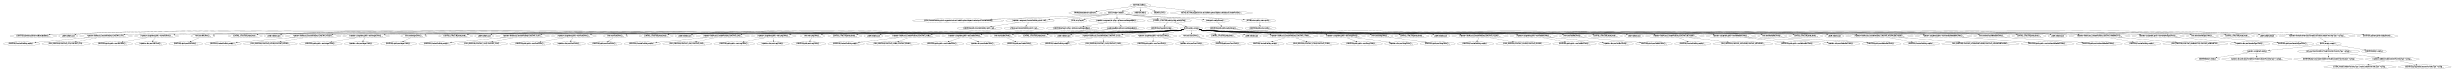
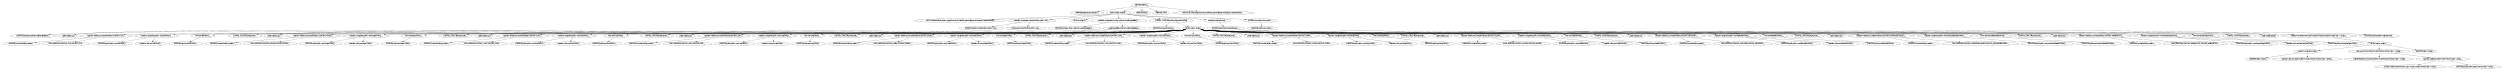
none -> (2254, 44)
